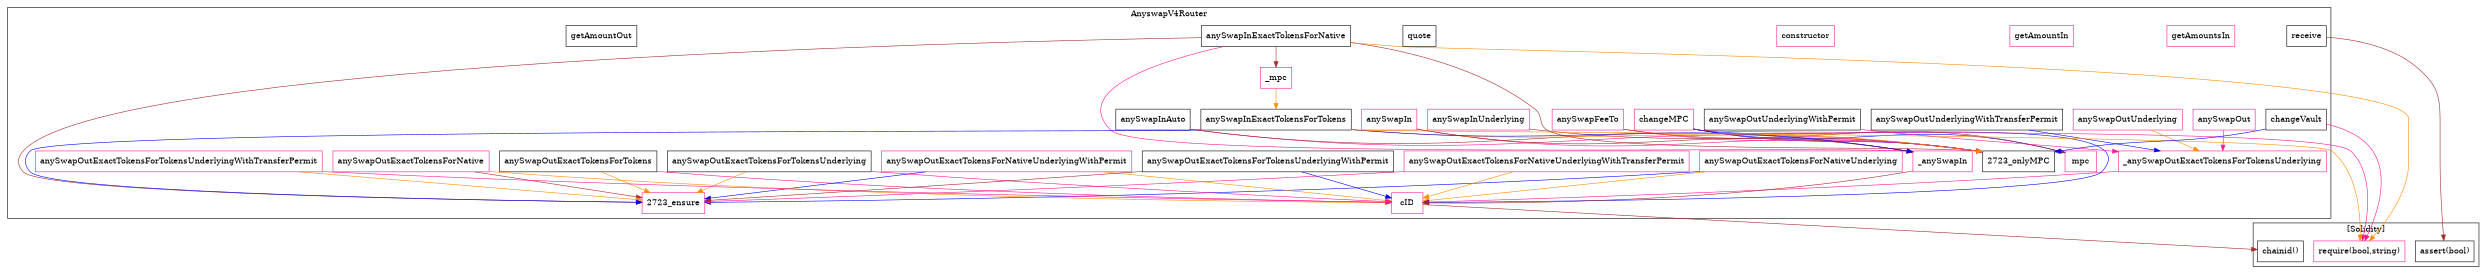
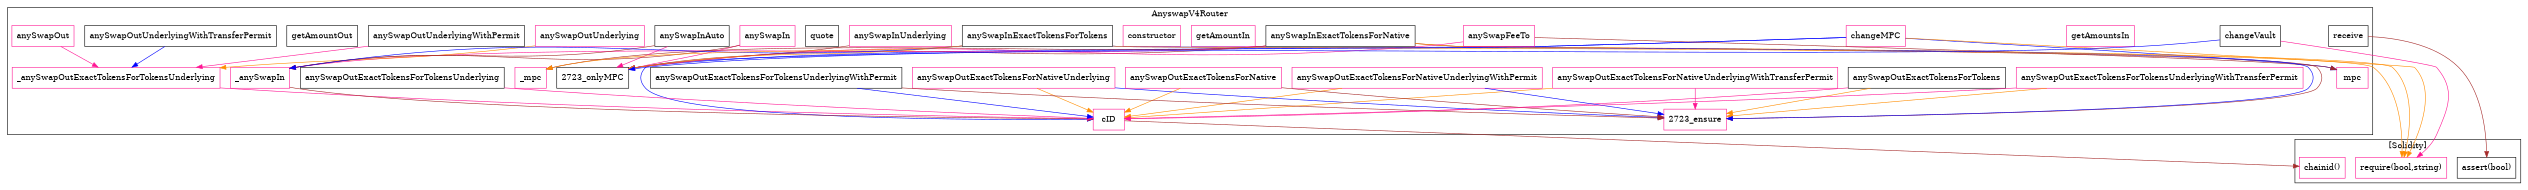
(1276, 96) -> (757, 52)
(2086, 134) -> (2205, 54)
(724, 181) -> none
(2280, 251) -> (2322, 168)
